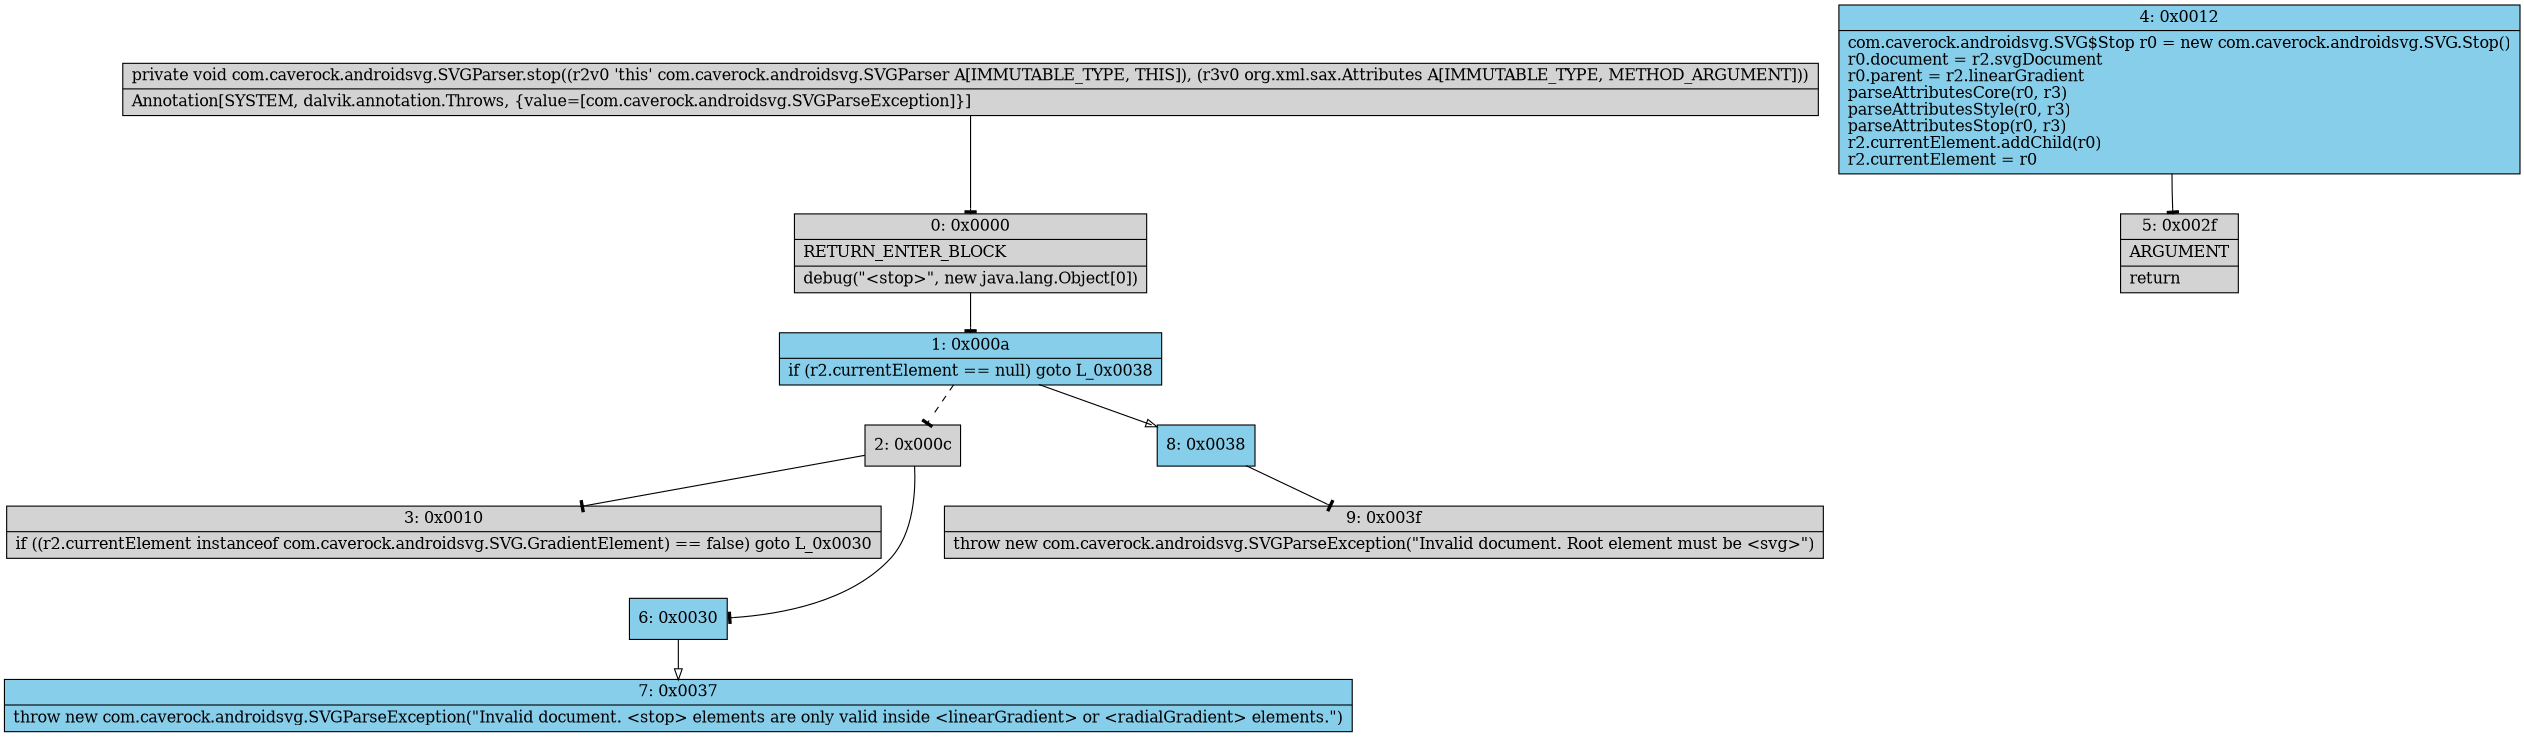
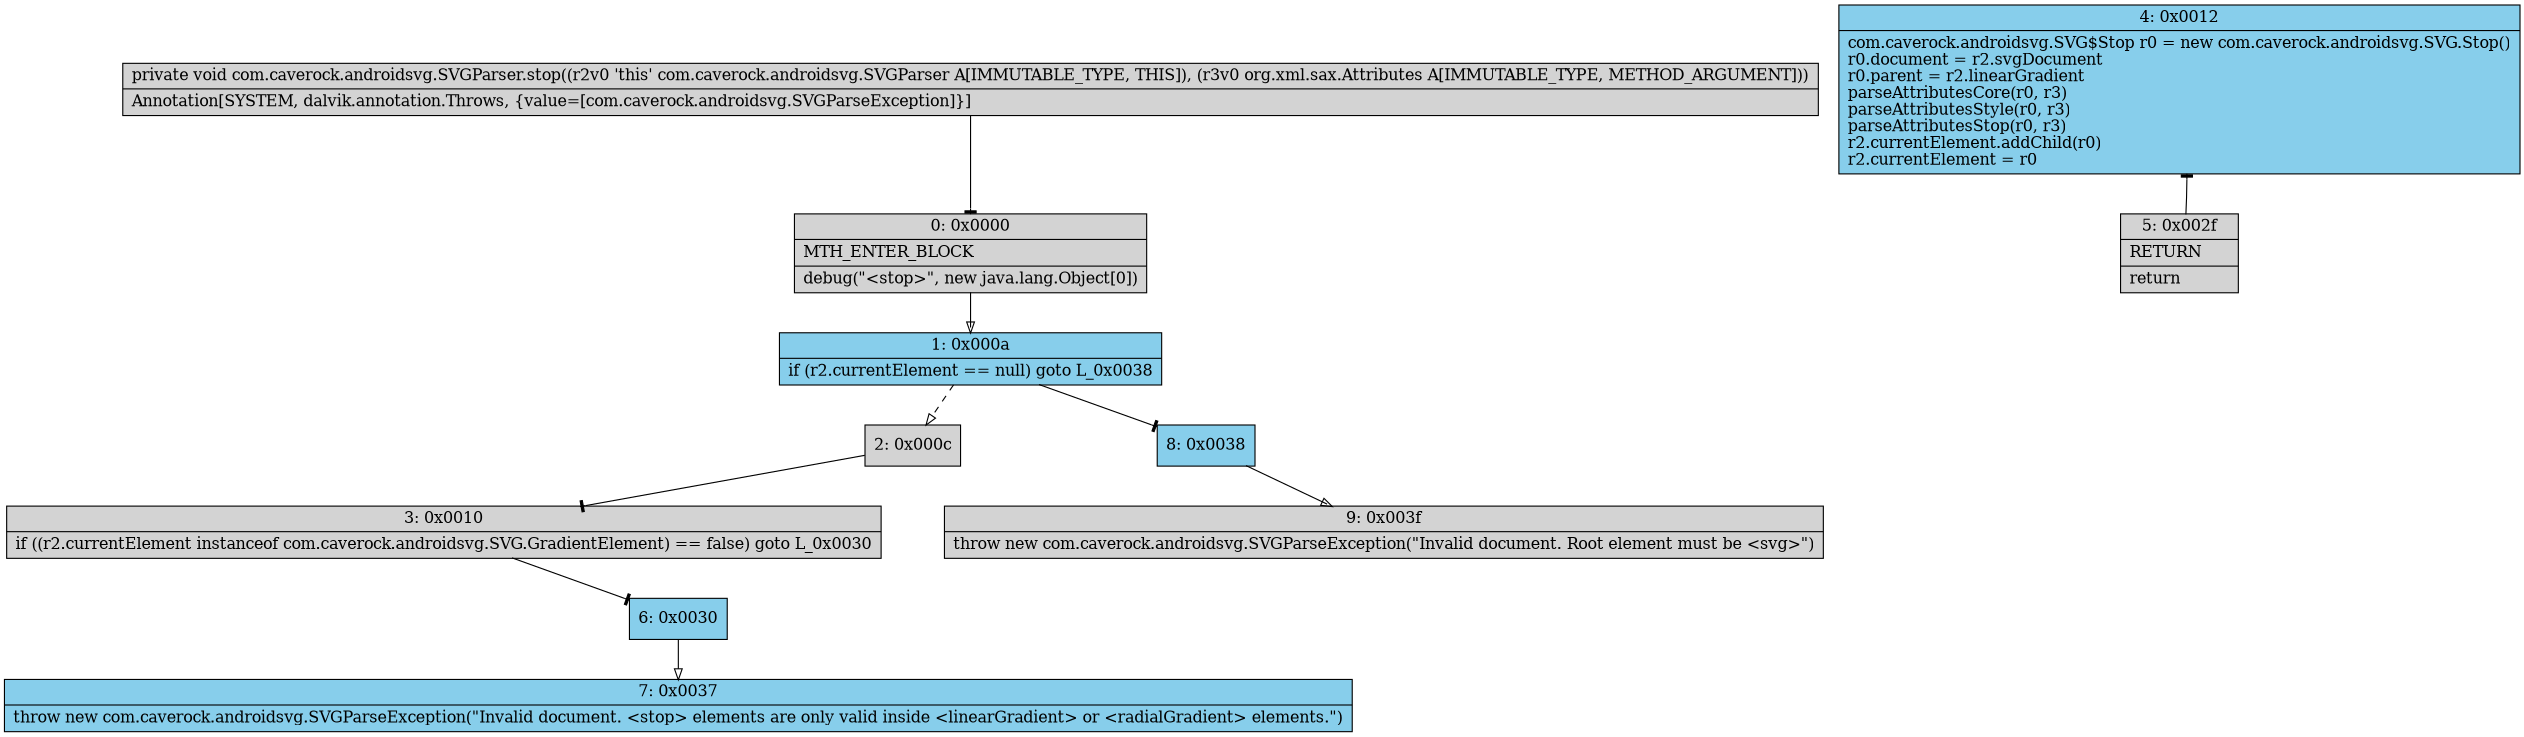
(2172, 191) -> (2187, 197)
(905, 252) -> (889, 252)
(2179, 252) -> (2166, 252)
(971, 310) -> (971, 310)
(943, 400) -> (943, 400)
(1095, 405) -> (1095, 405)
(1287, 485) -> (1287, 485)
(862, 581) -> (568, 578)
